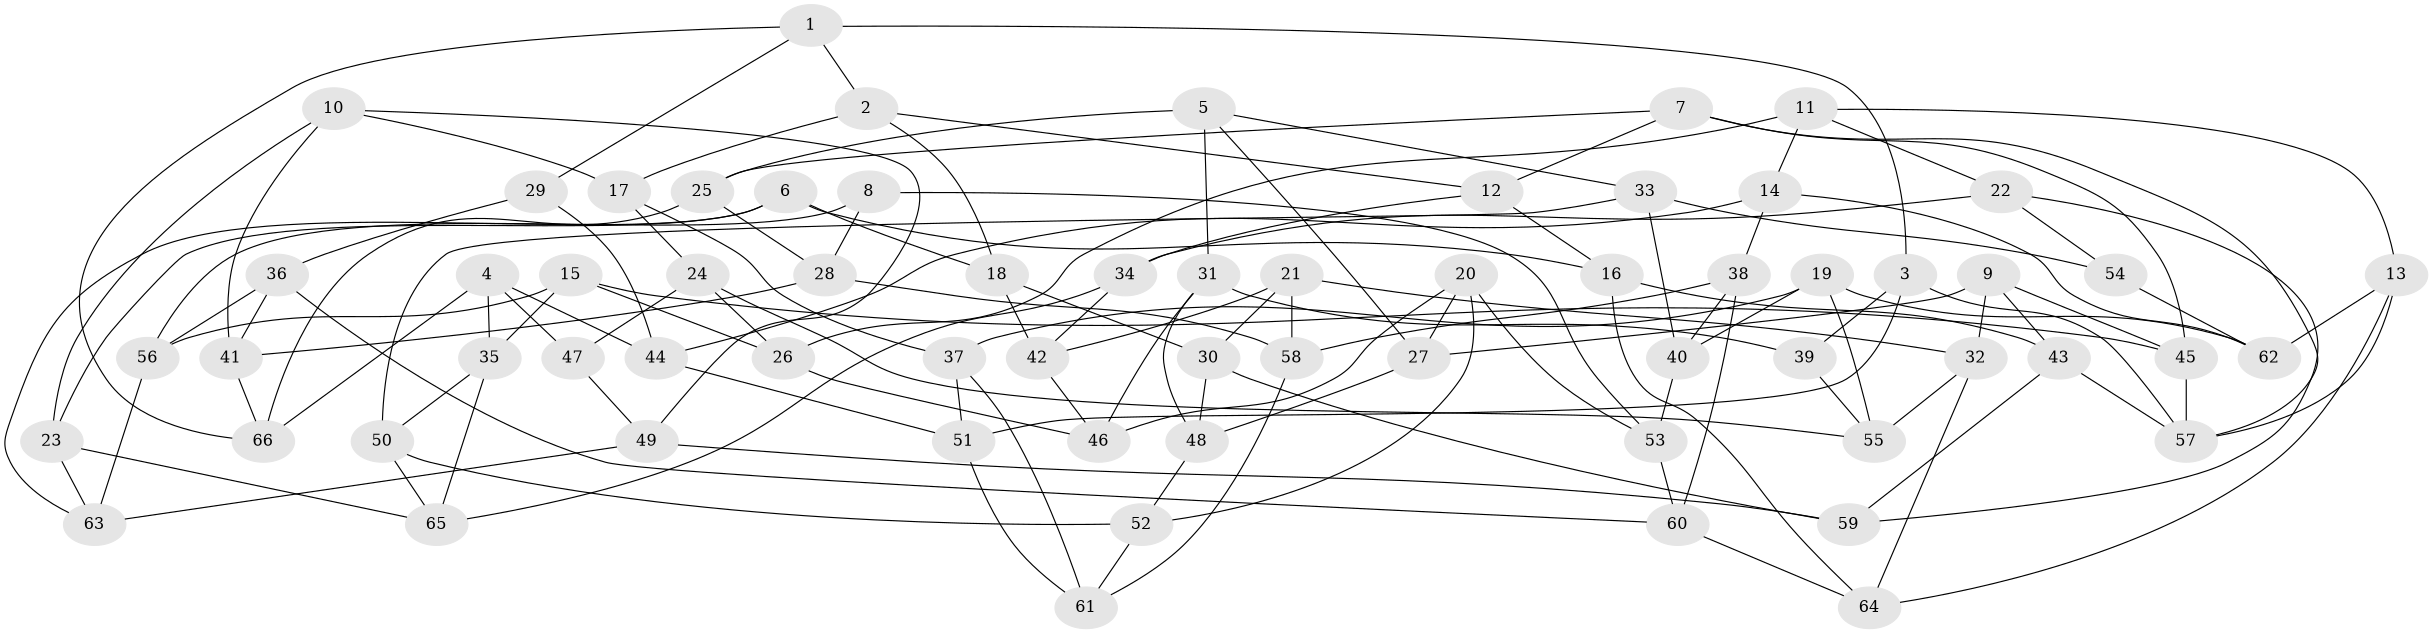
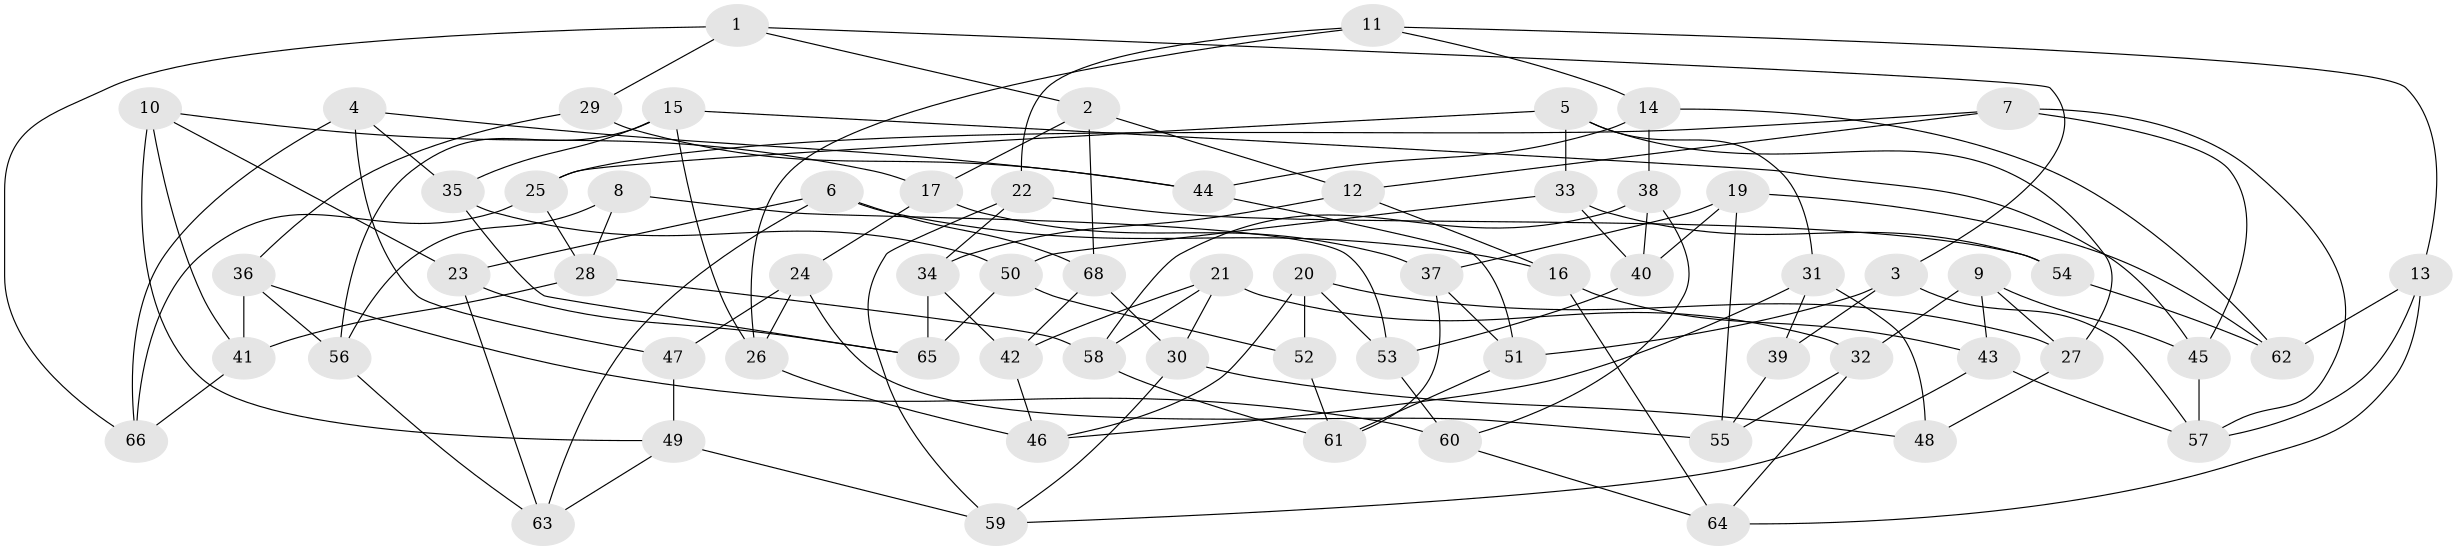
(997, 275) -> (1094, 275)
(1169, 483) -> none
